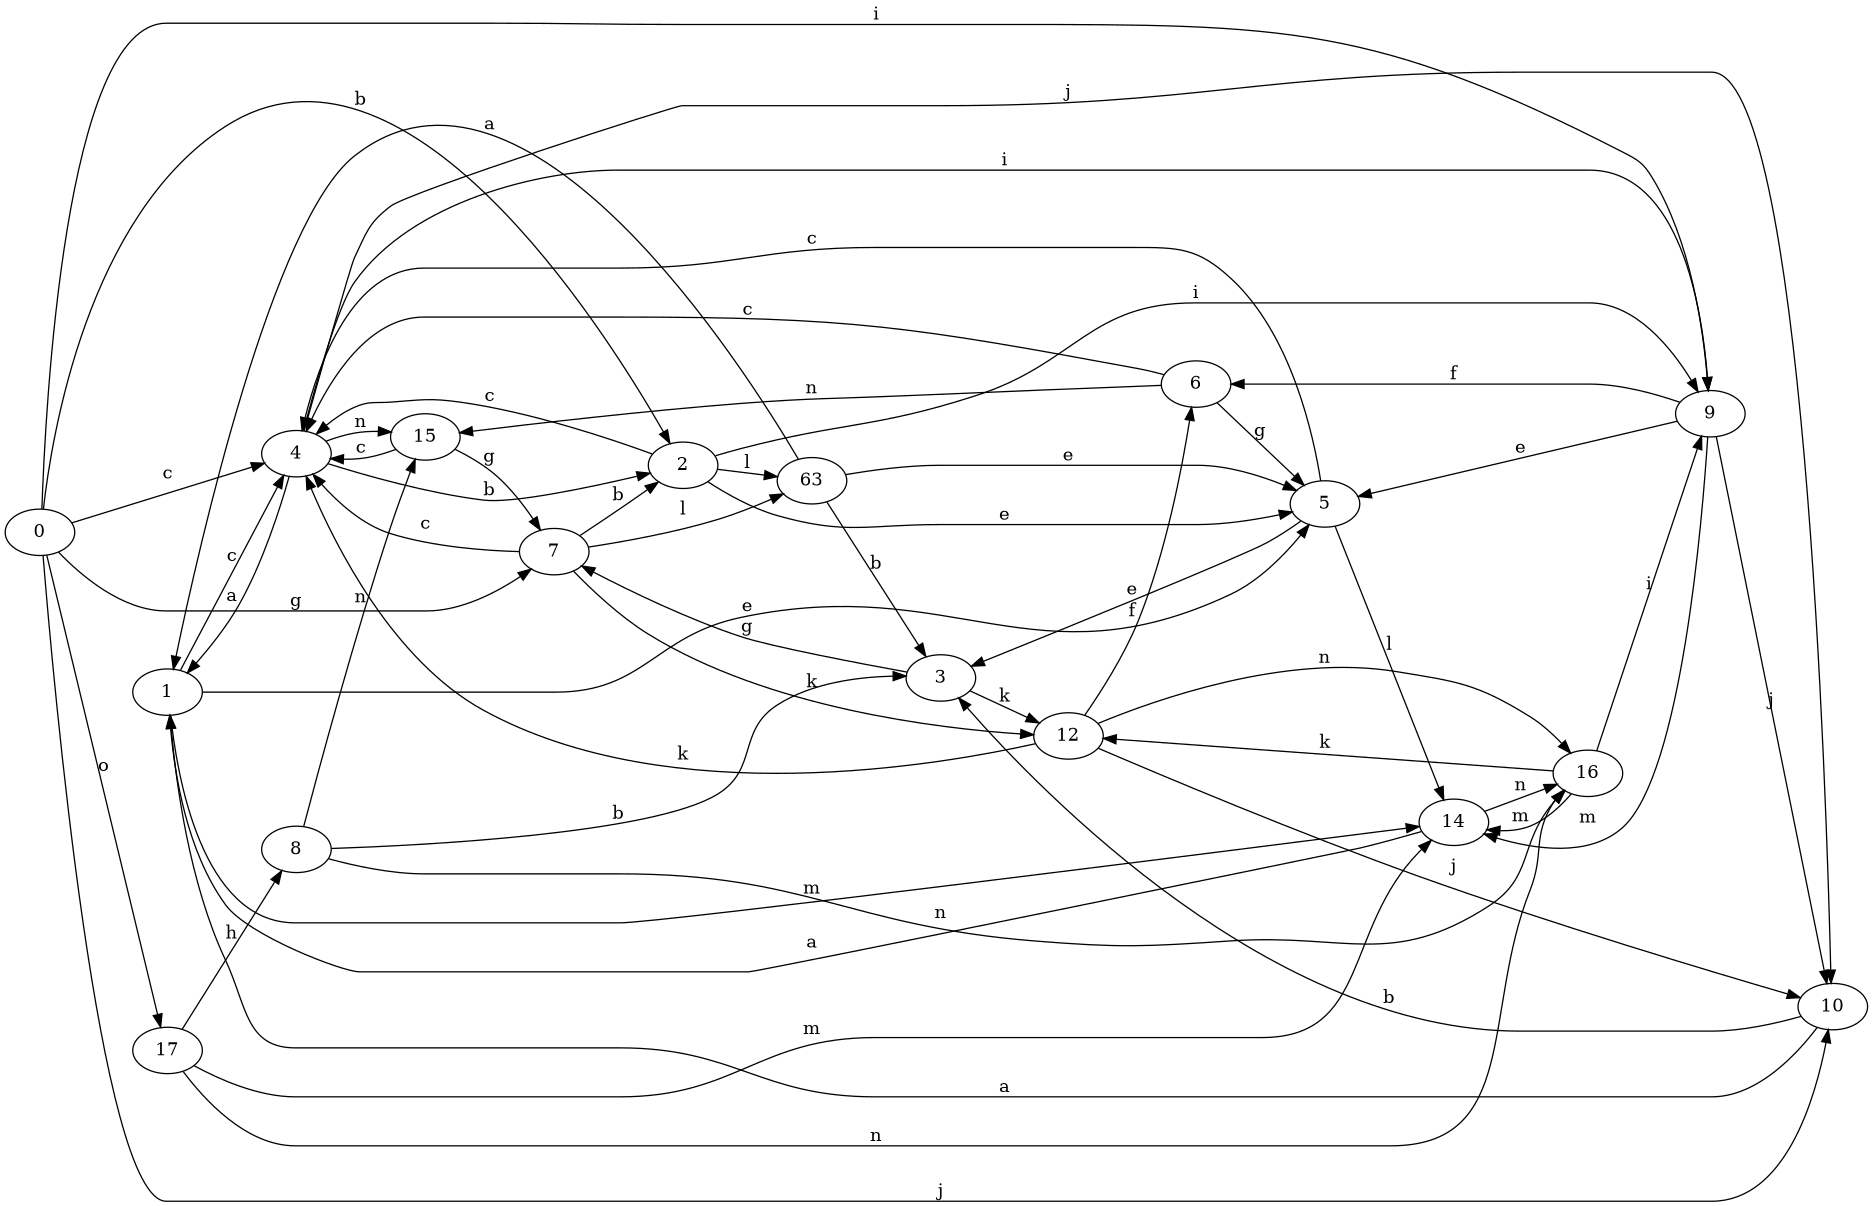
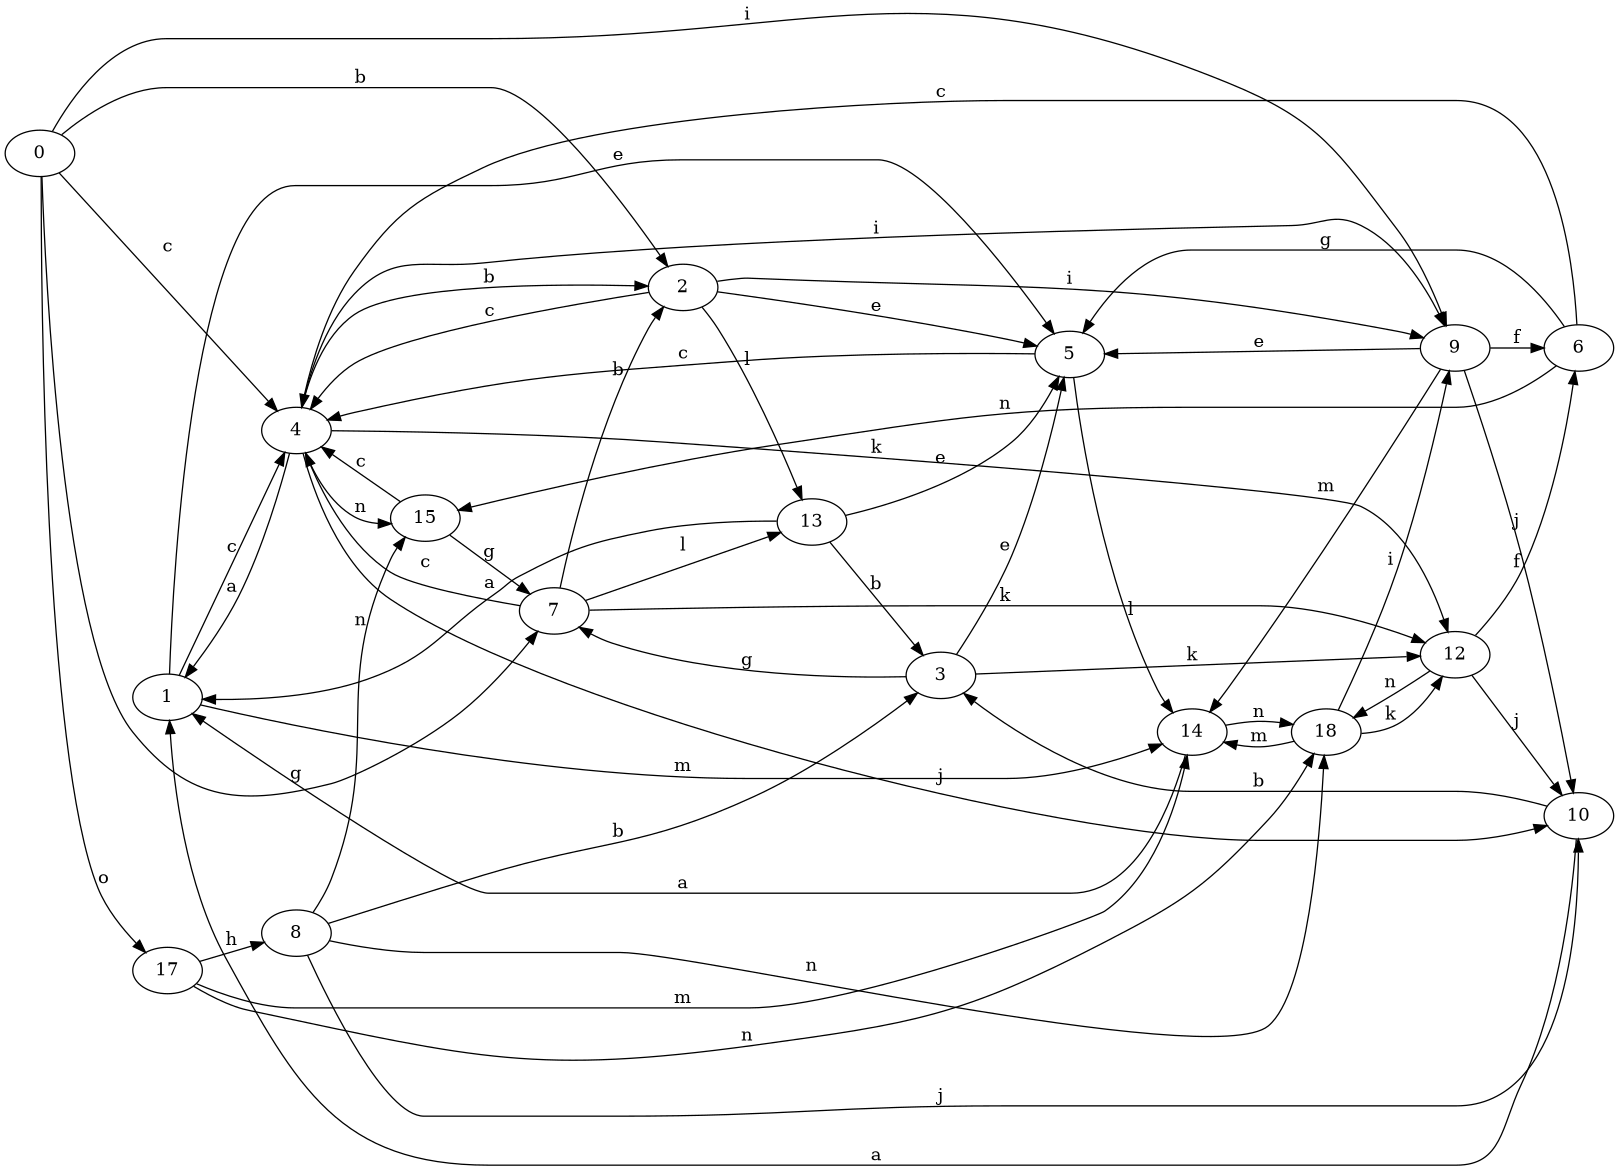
(812, 481) -> (812, 522)
(1136, 599) -> (1023, 528)
(614, 756) -> (919, 461)
(1588, 773) -> (1326, 732)
(712, 1201) -> (993, 1106)
